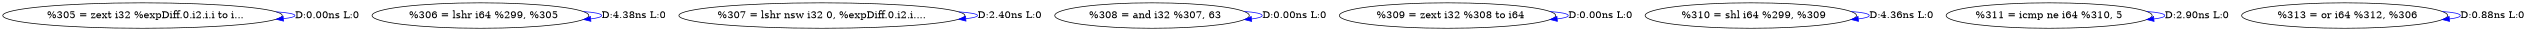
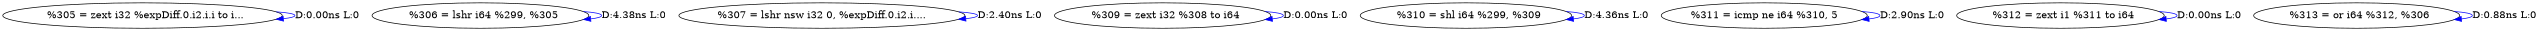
(1152, 16) -> none
none -> (2060, 16)
